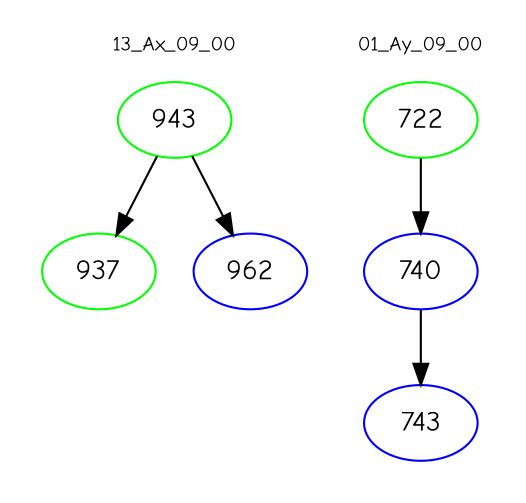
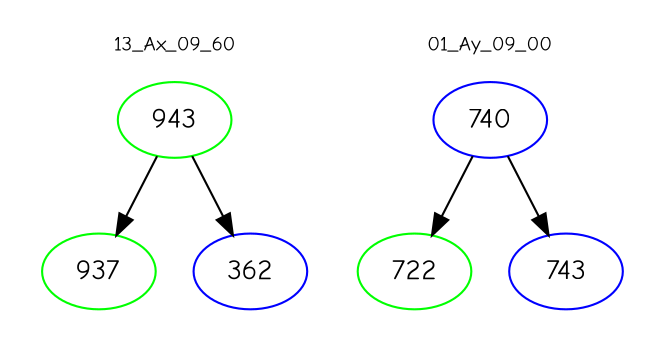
(175, 45) -> (175, 45)
(421, 185) -> (457, 186)
(250, 271) -> (250, 271)
